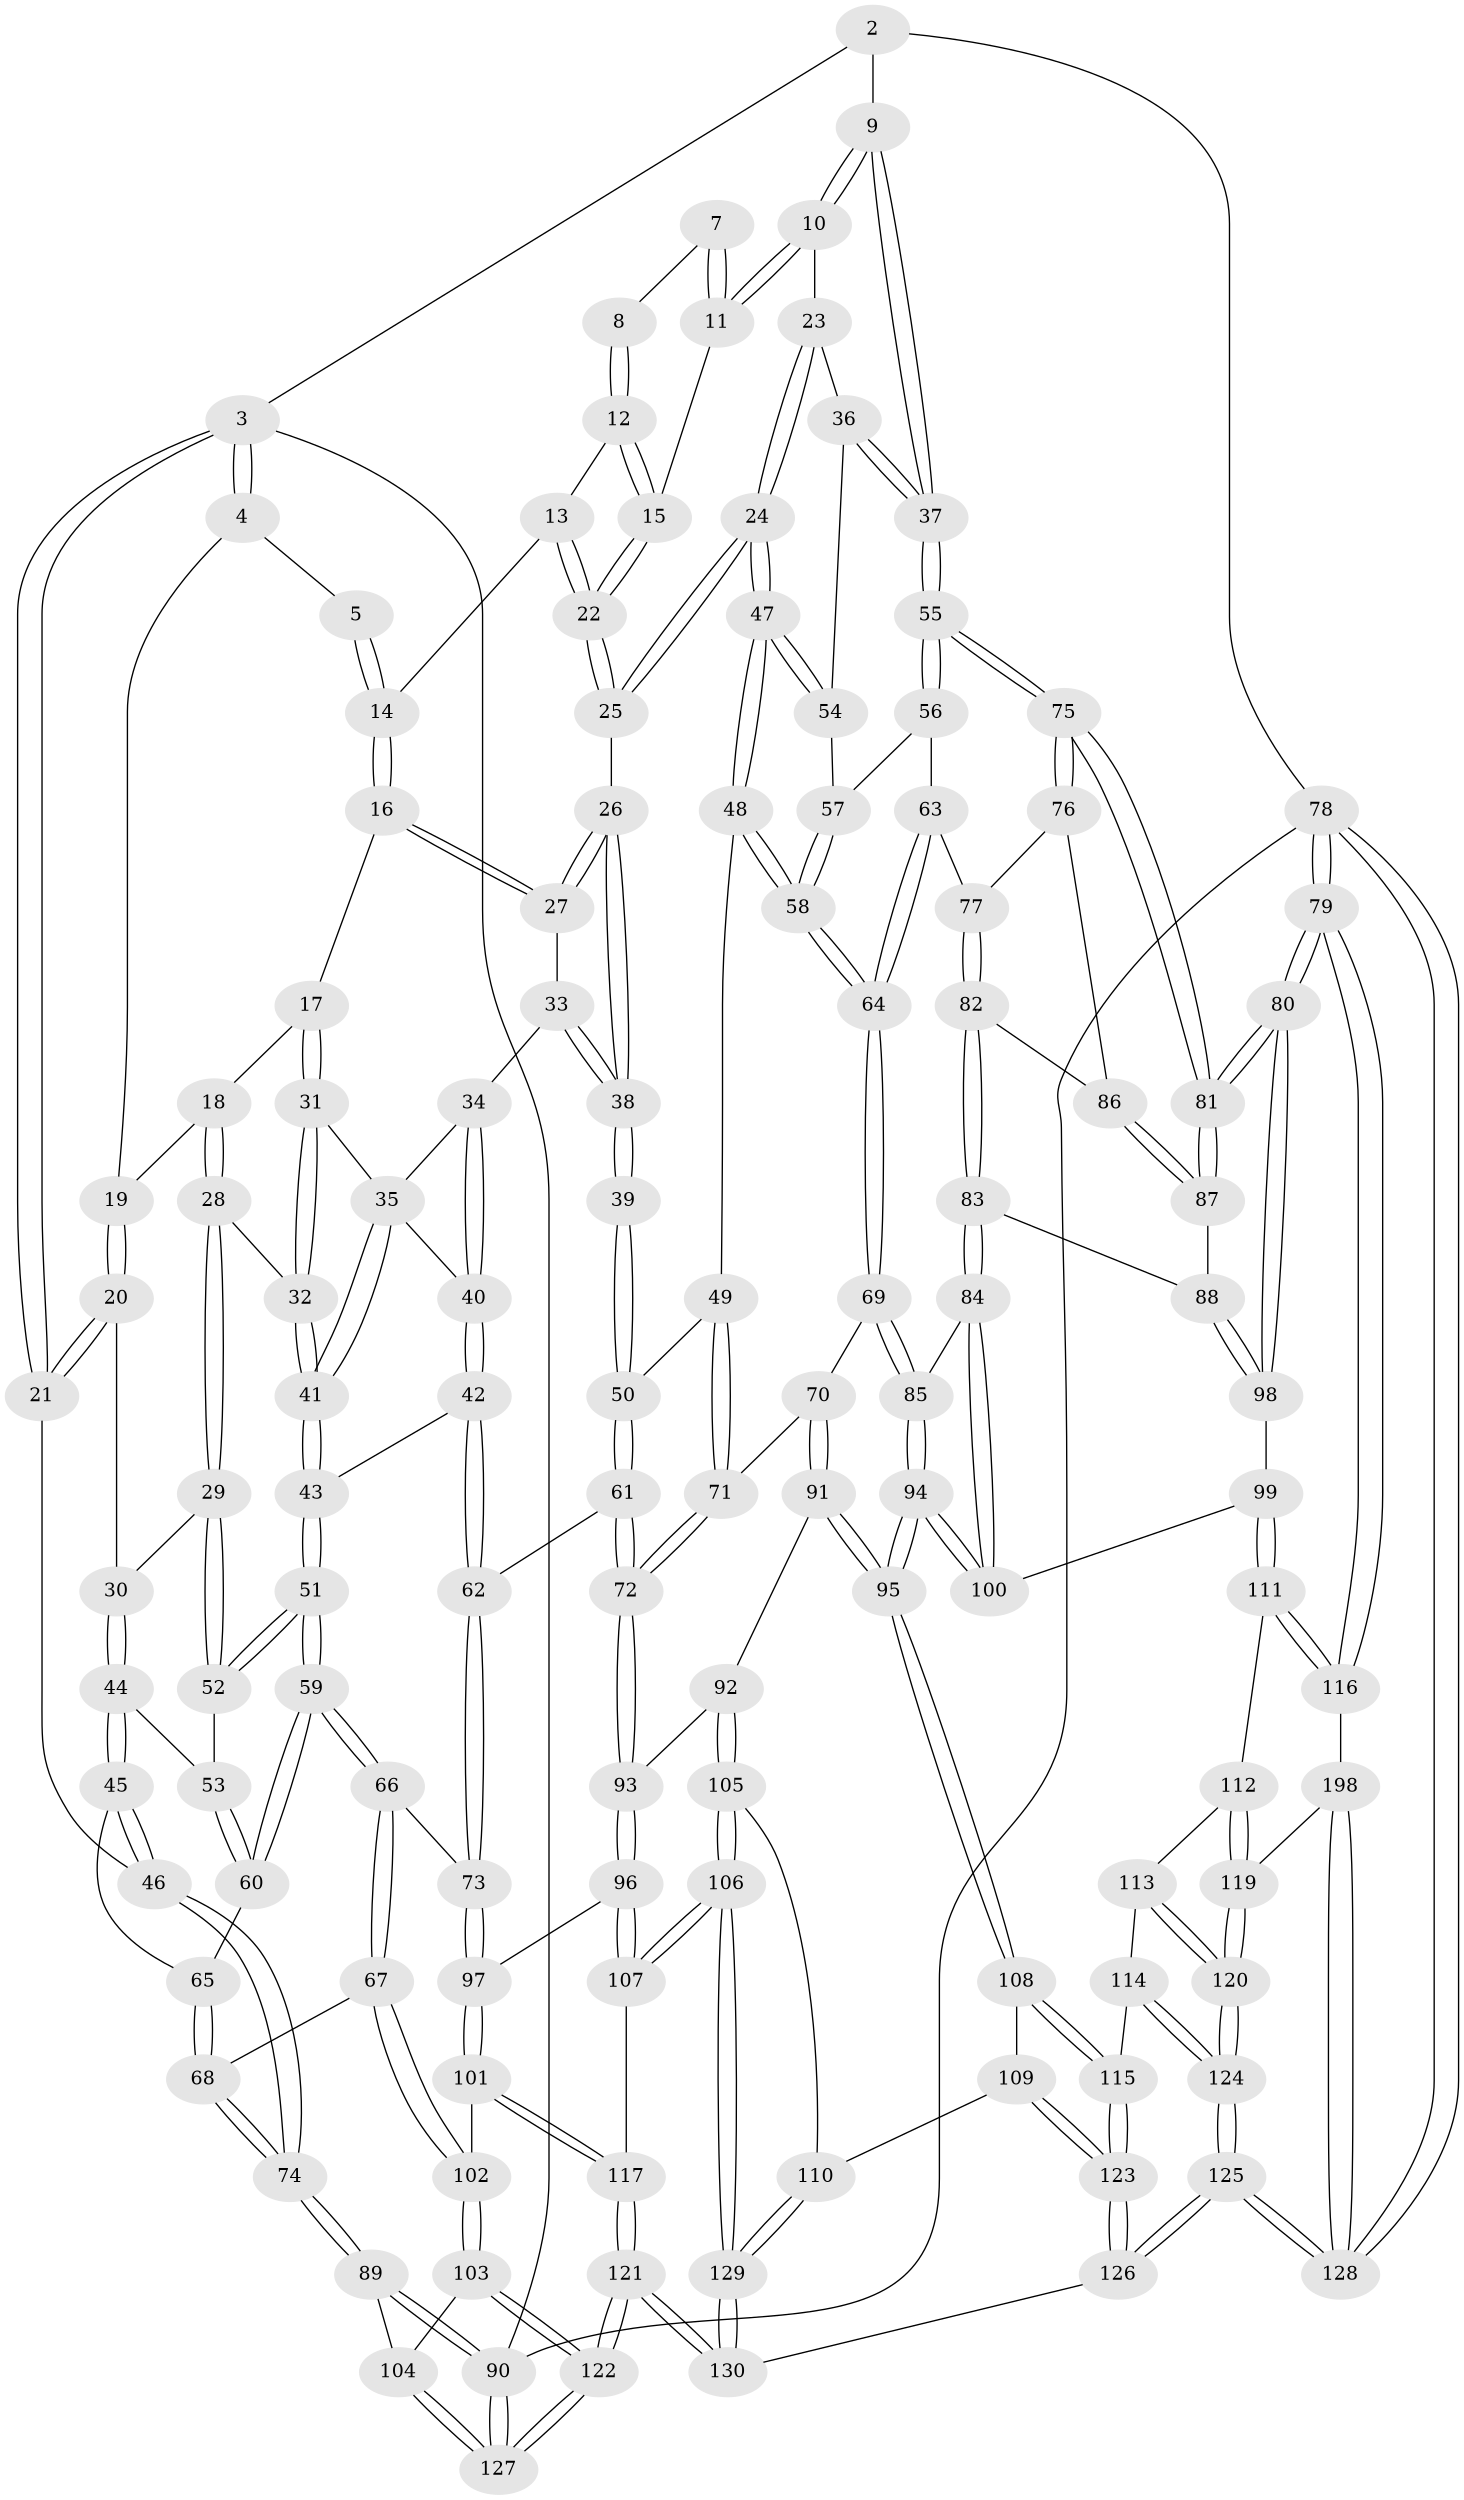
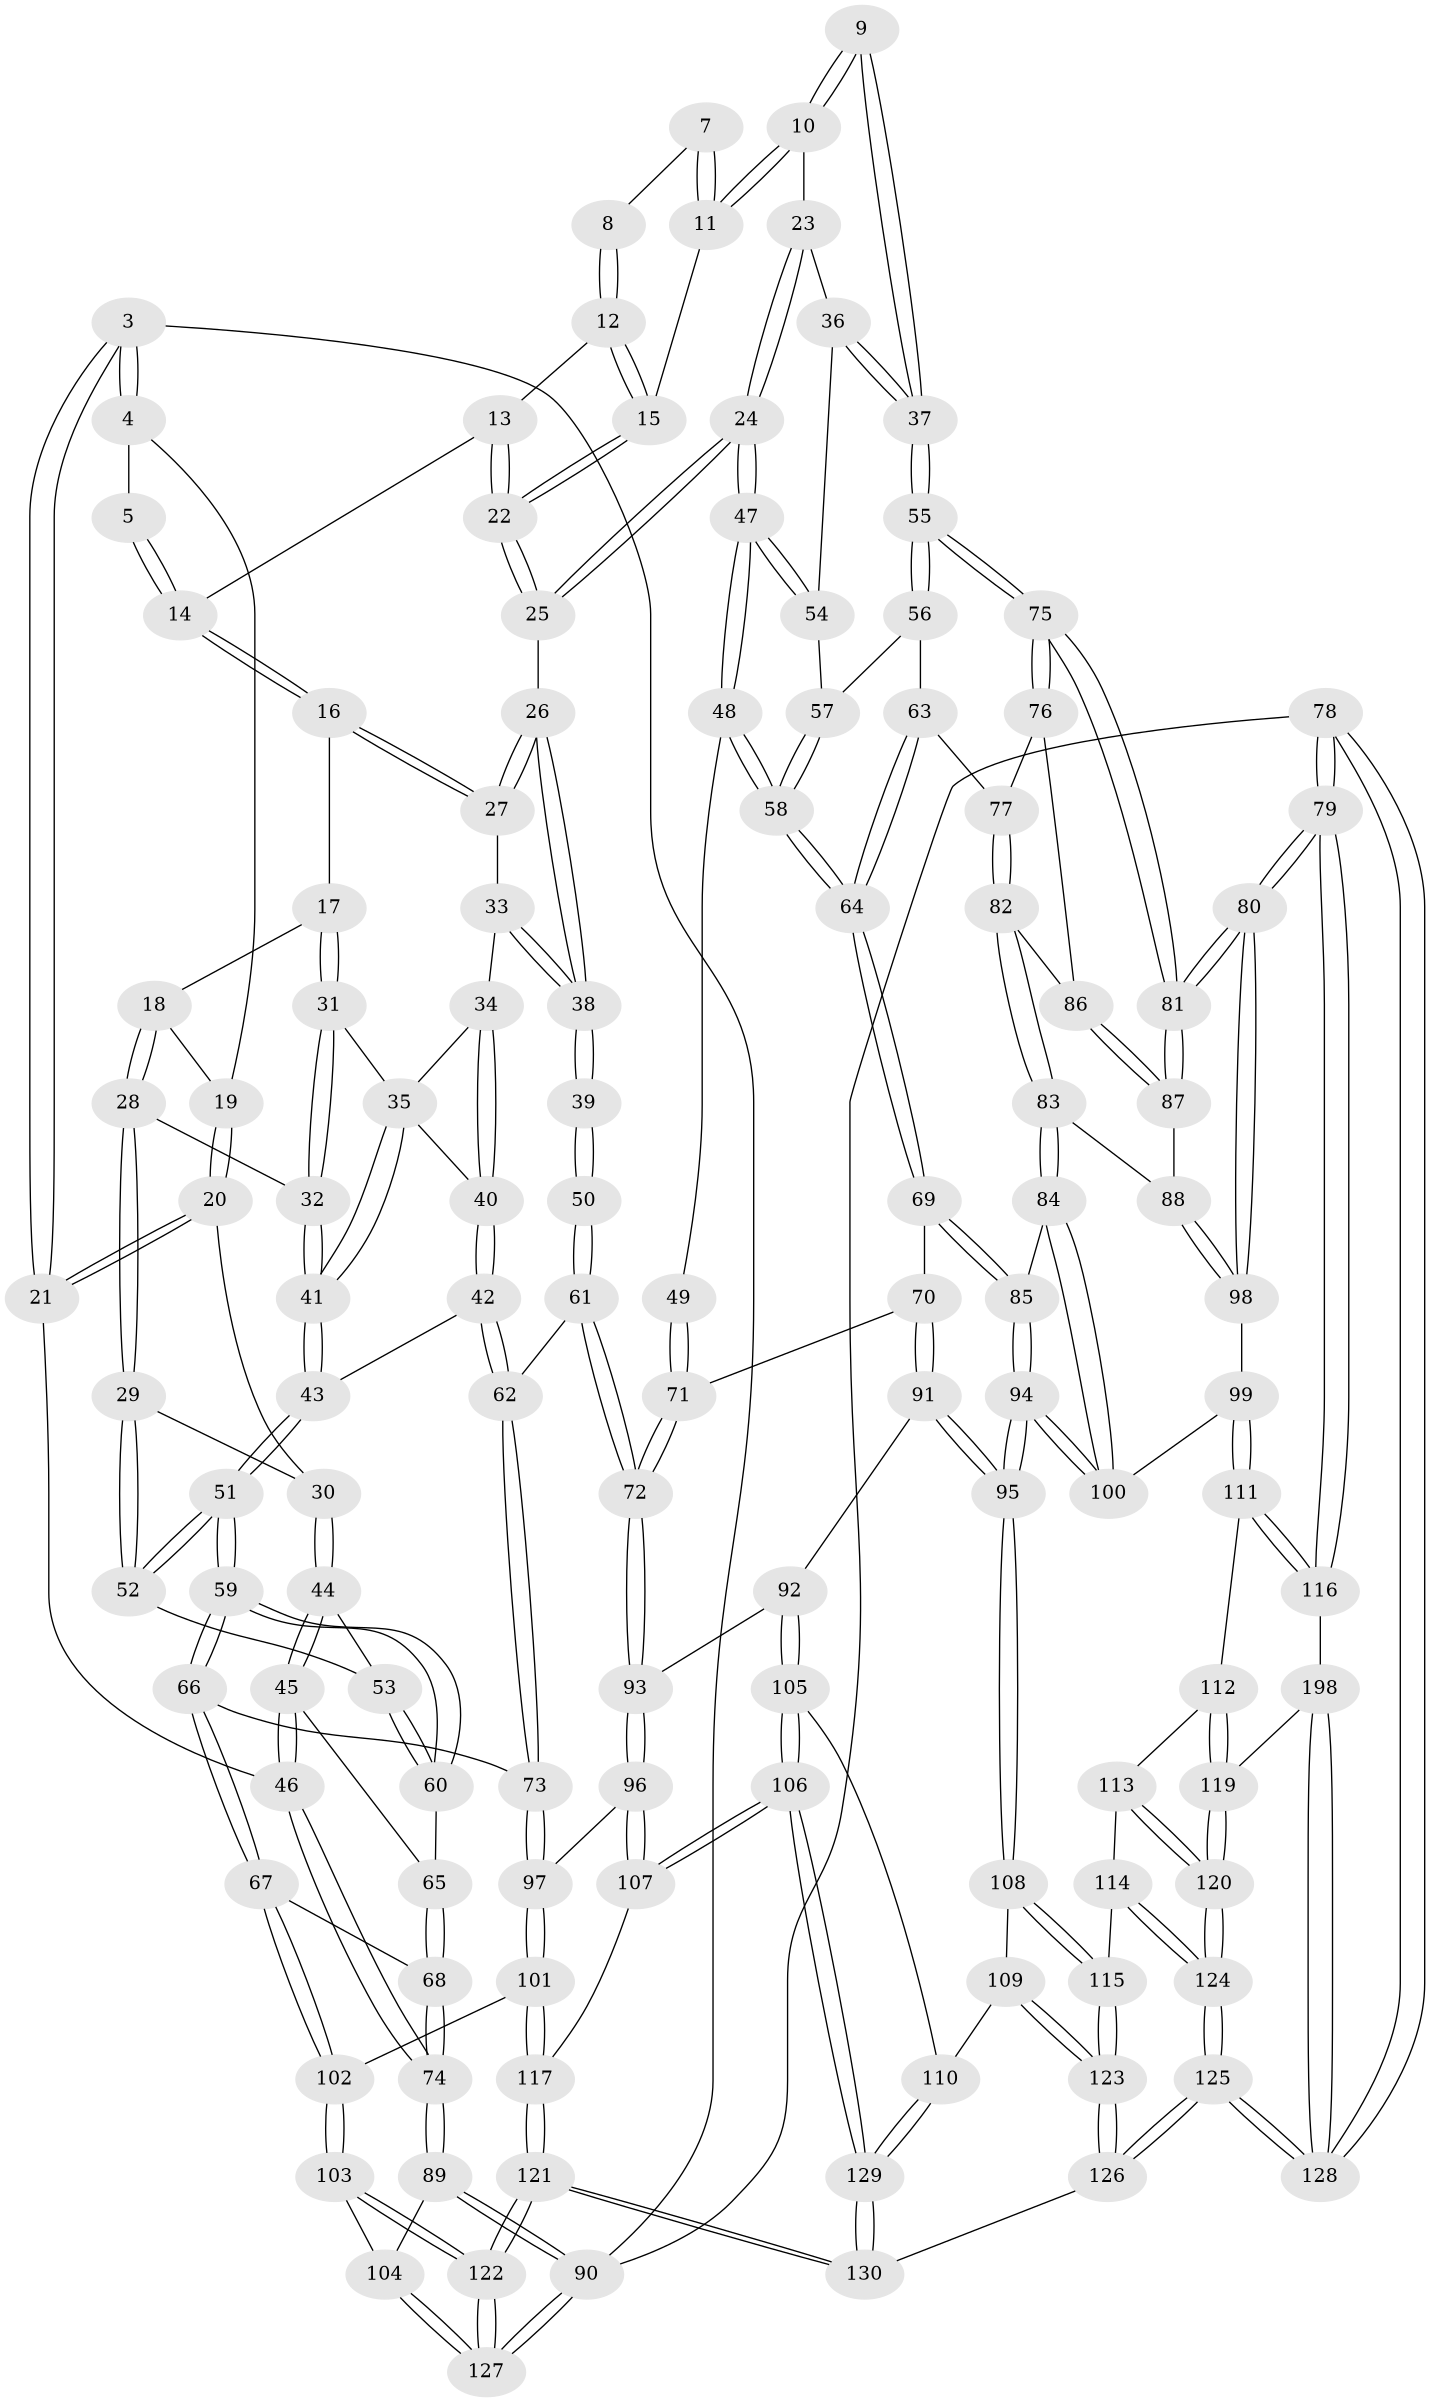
(873, 30) -> none
(673, 1347) -> none
